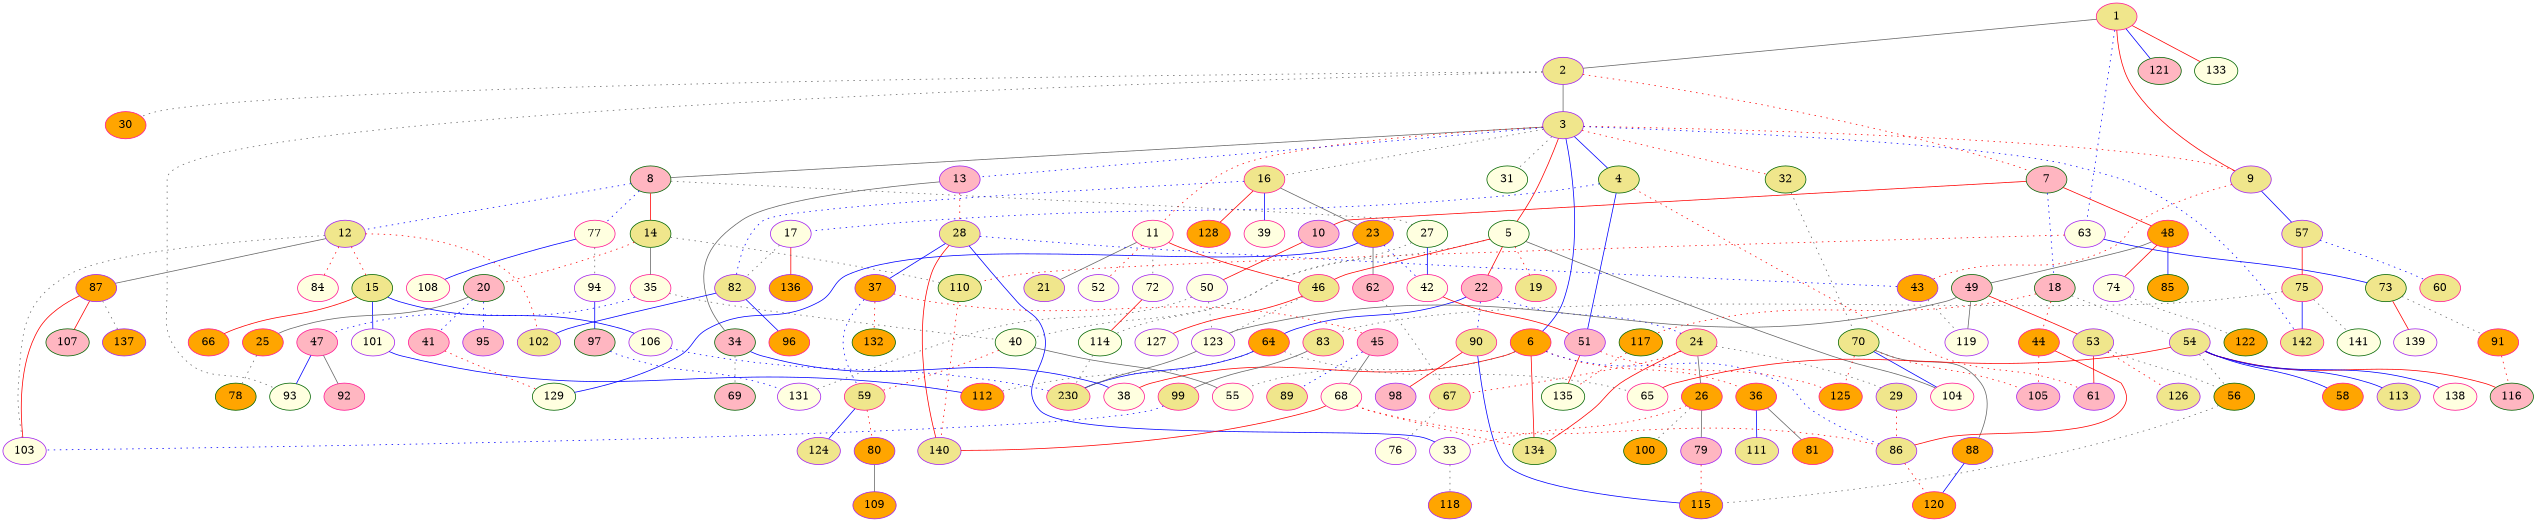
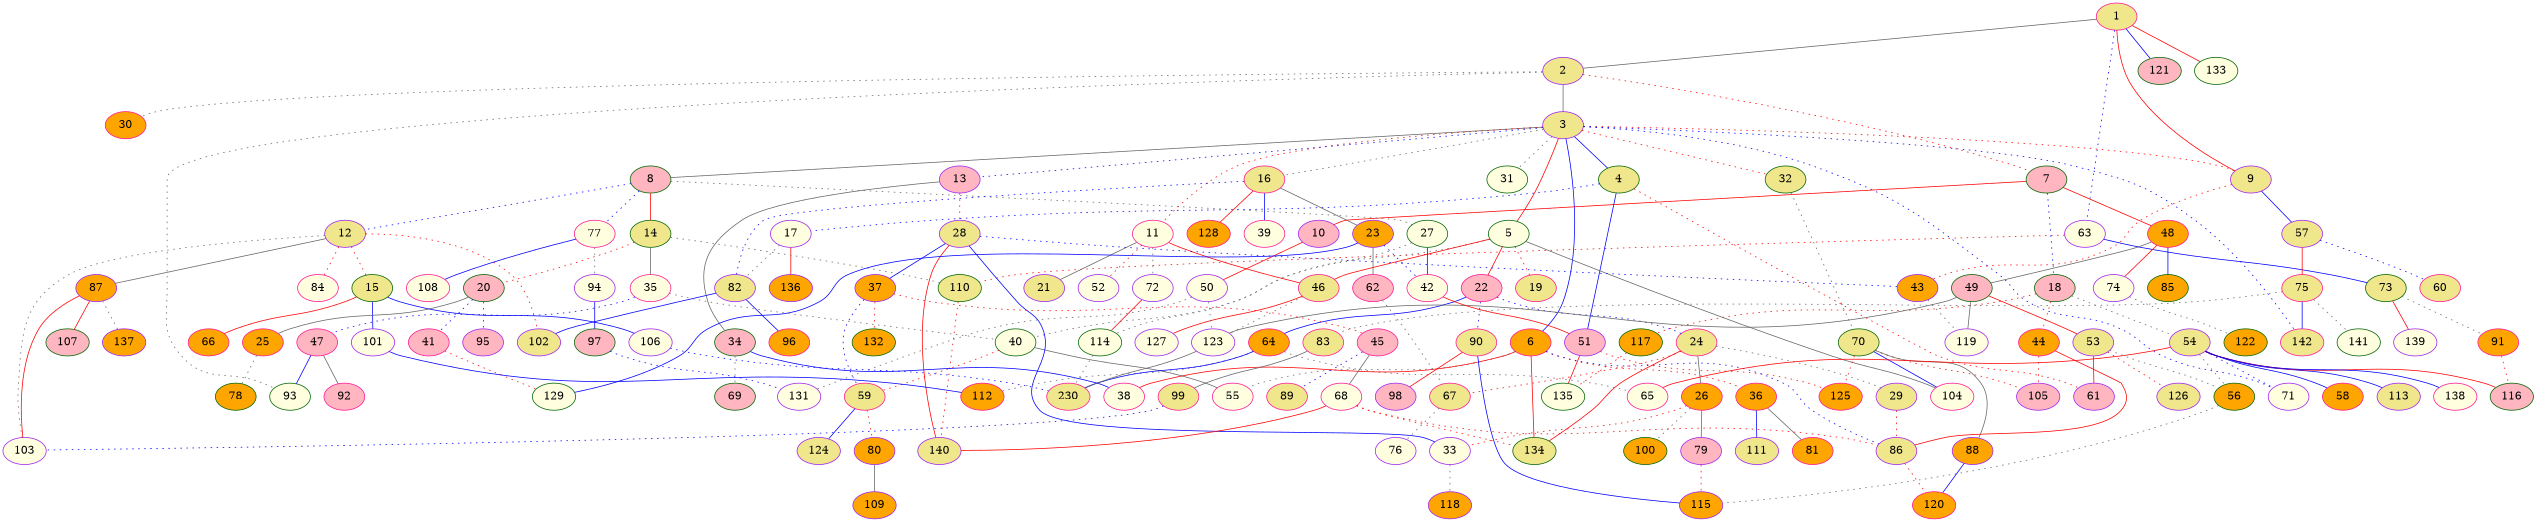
none -> (2289, 397)
